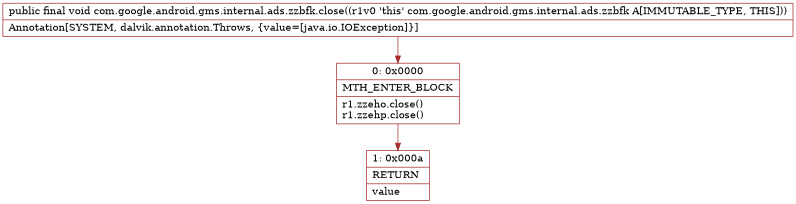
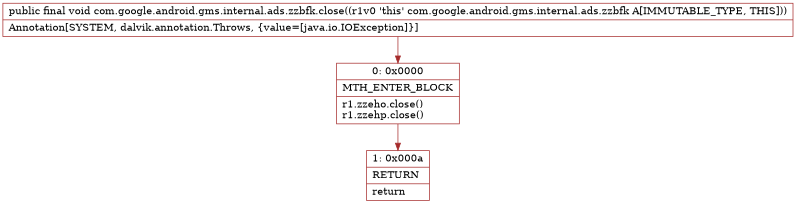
(386, 192) -> (389, 192)
